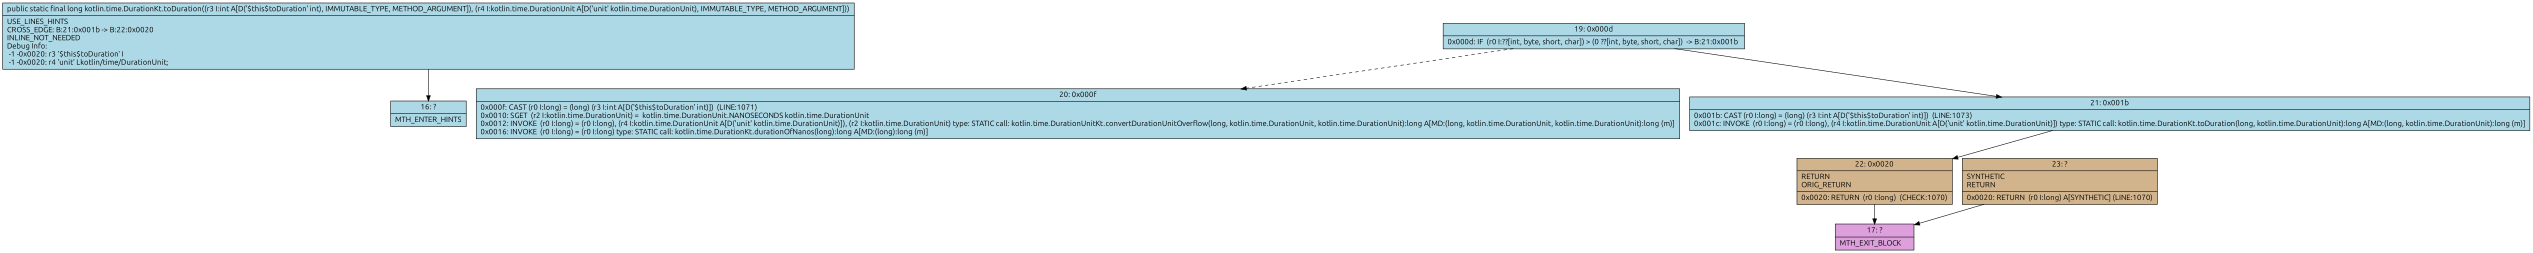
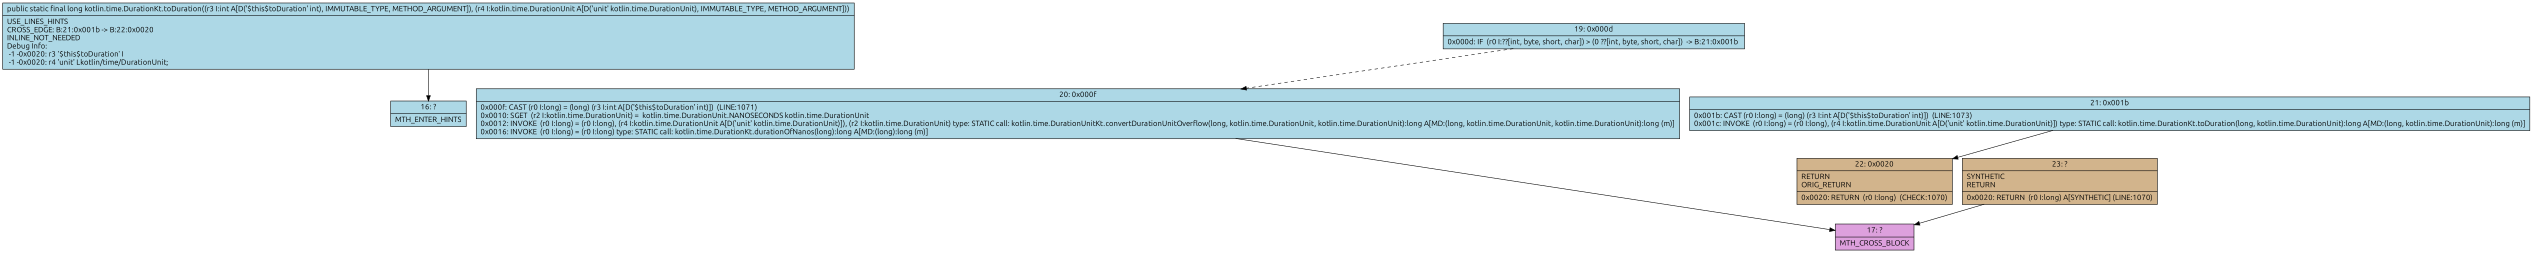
(1835, 72) -> none
(1875, 211) -> (1533, 184)
(1871, 243) -> (1875, 243)
